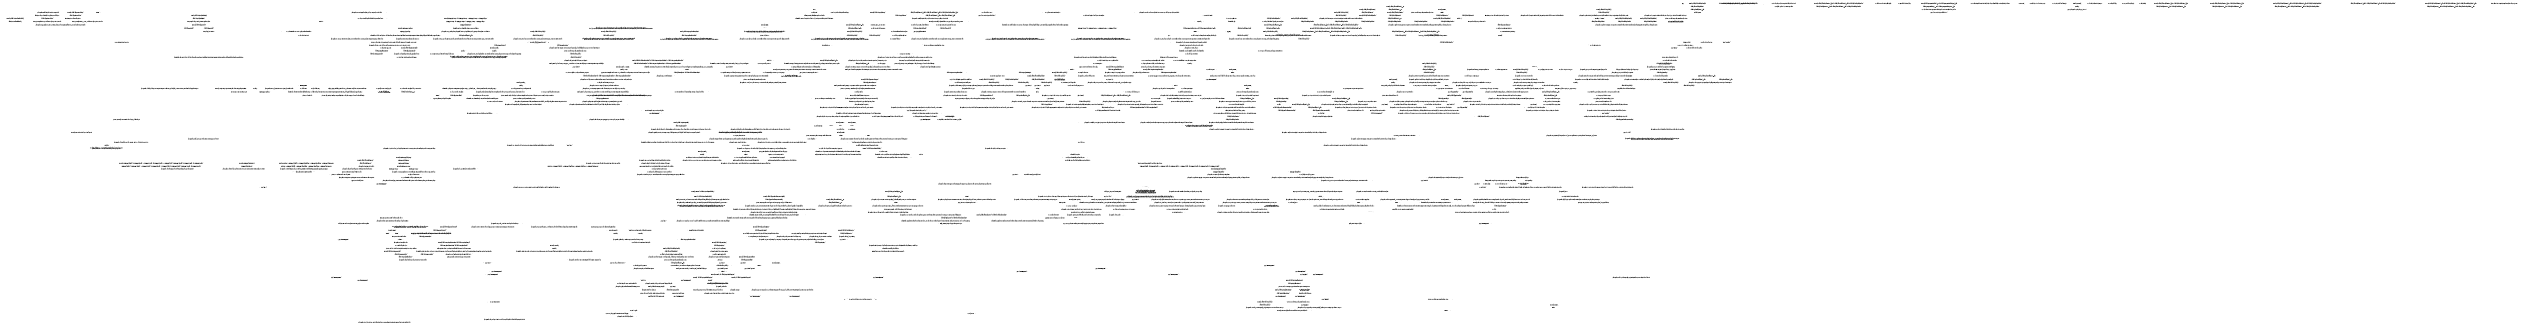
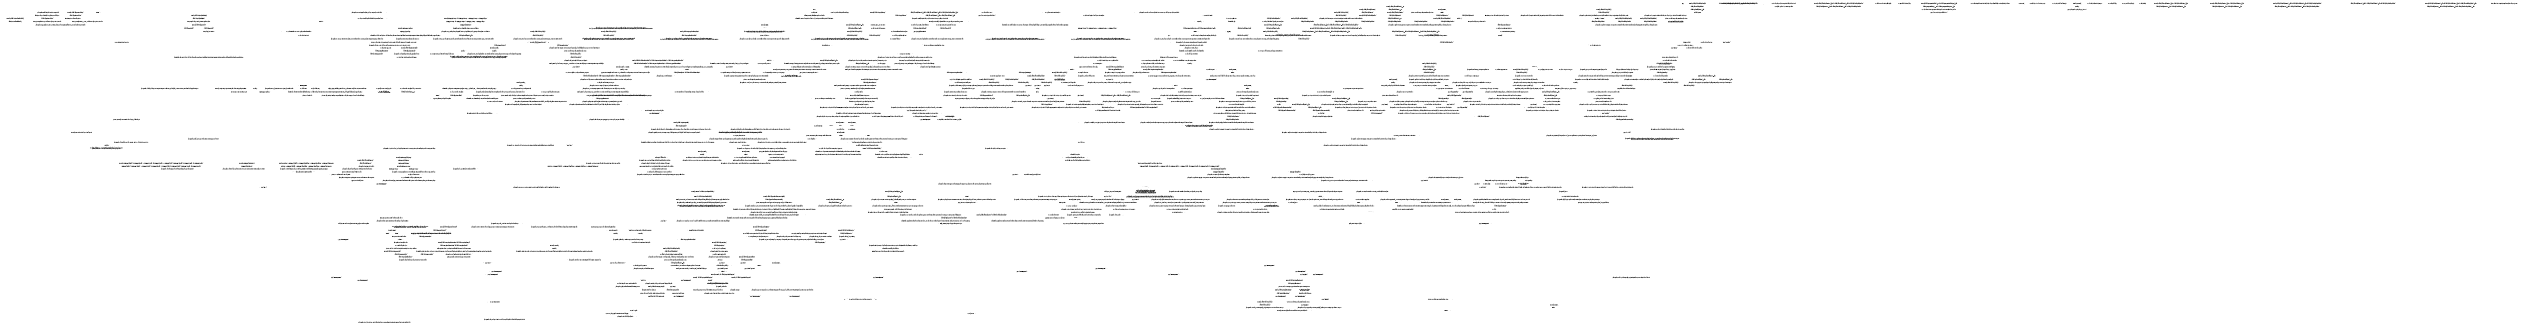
none -> (661, 158)
